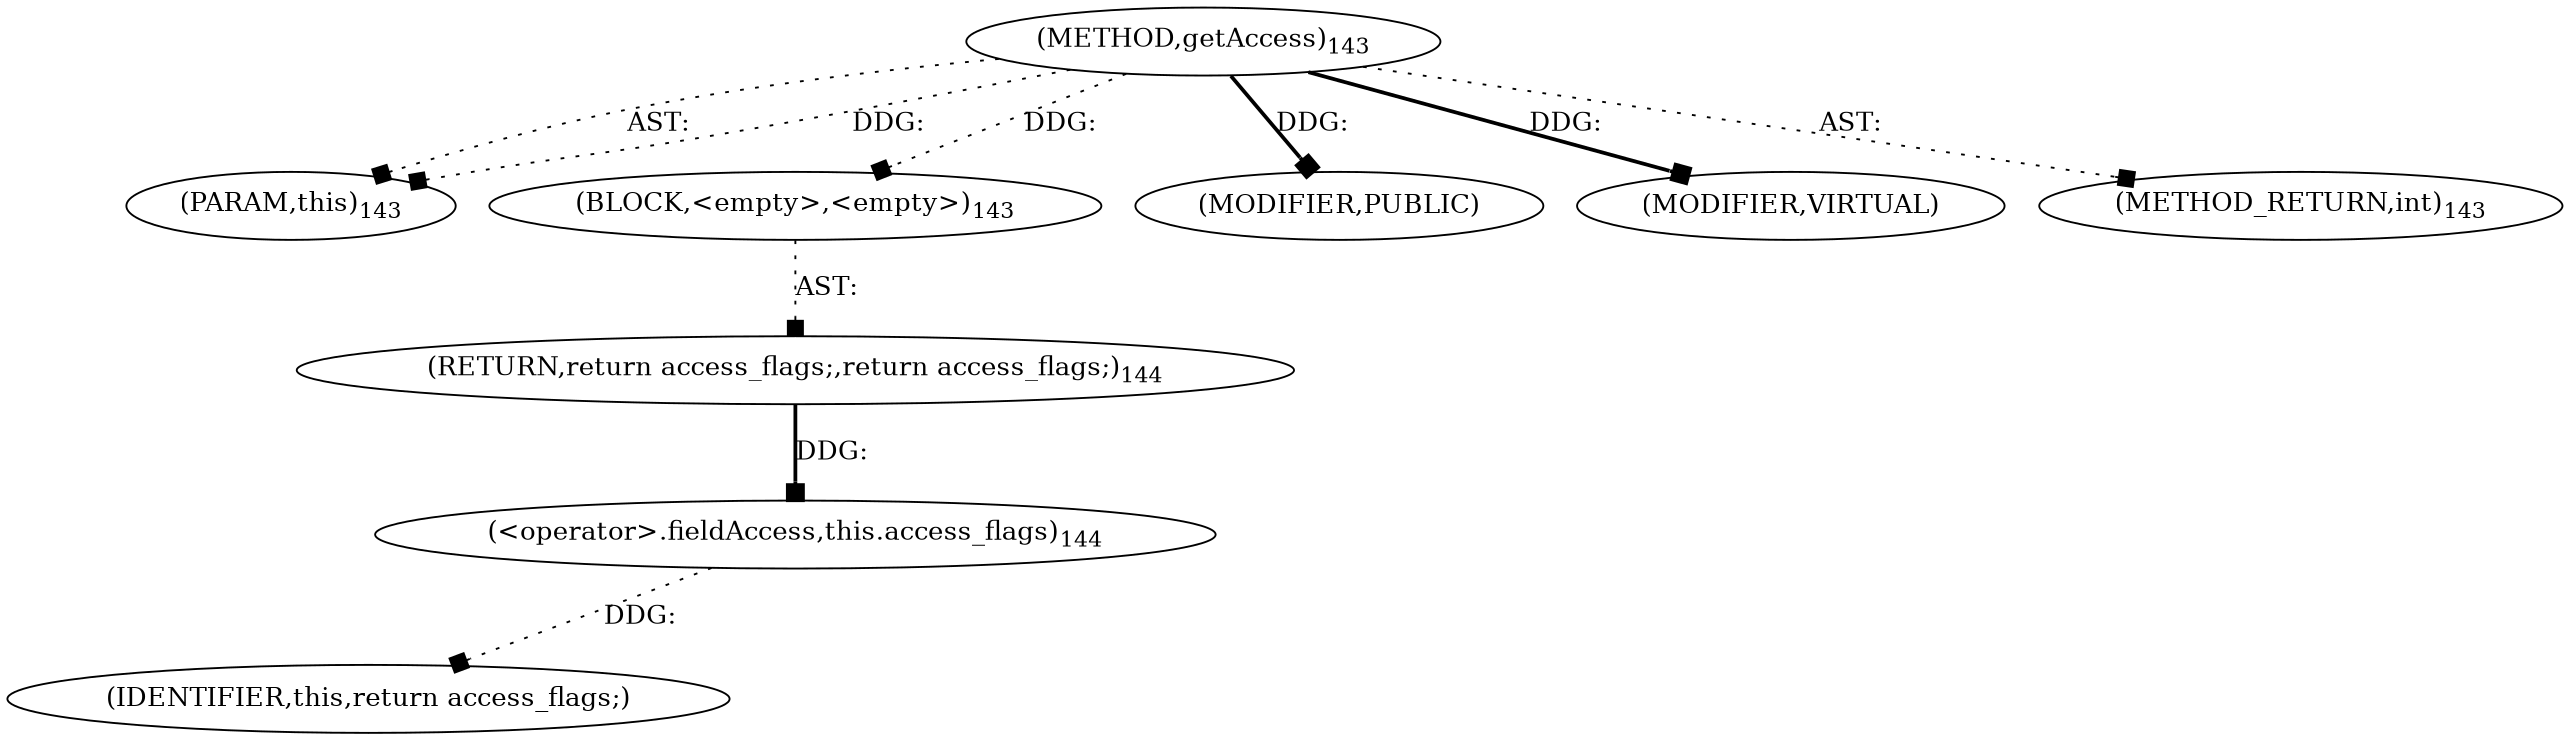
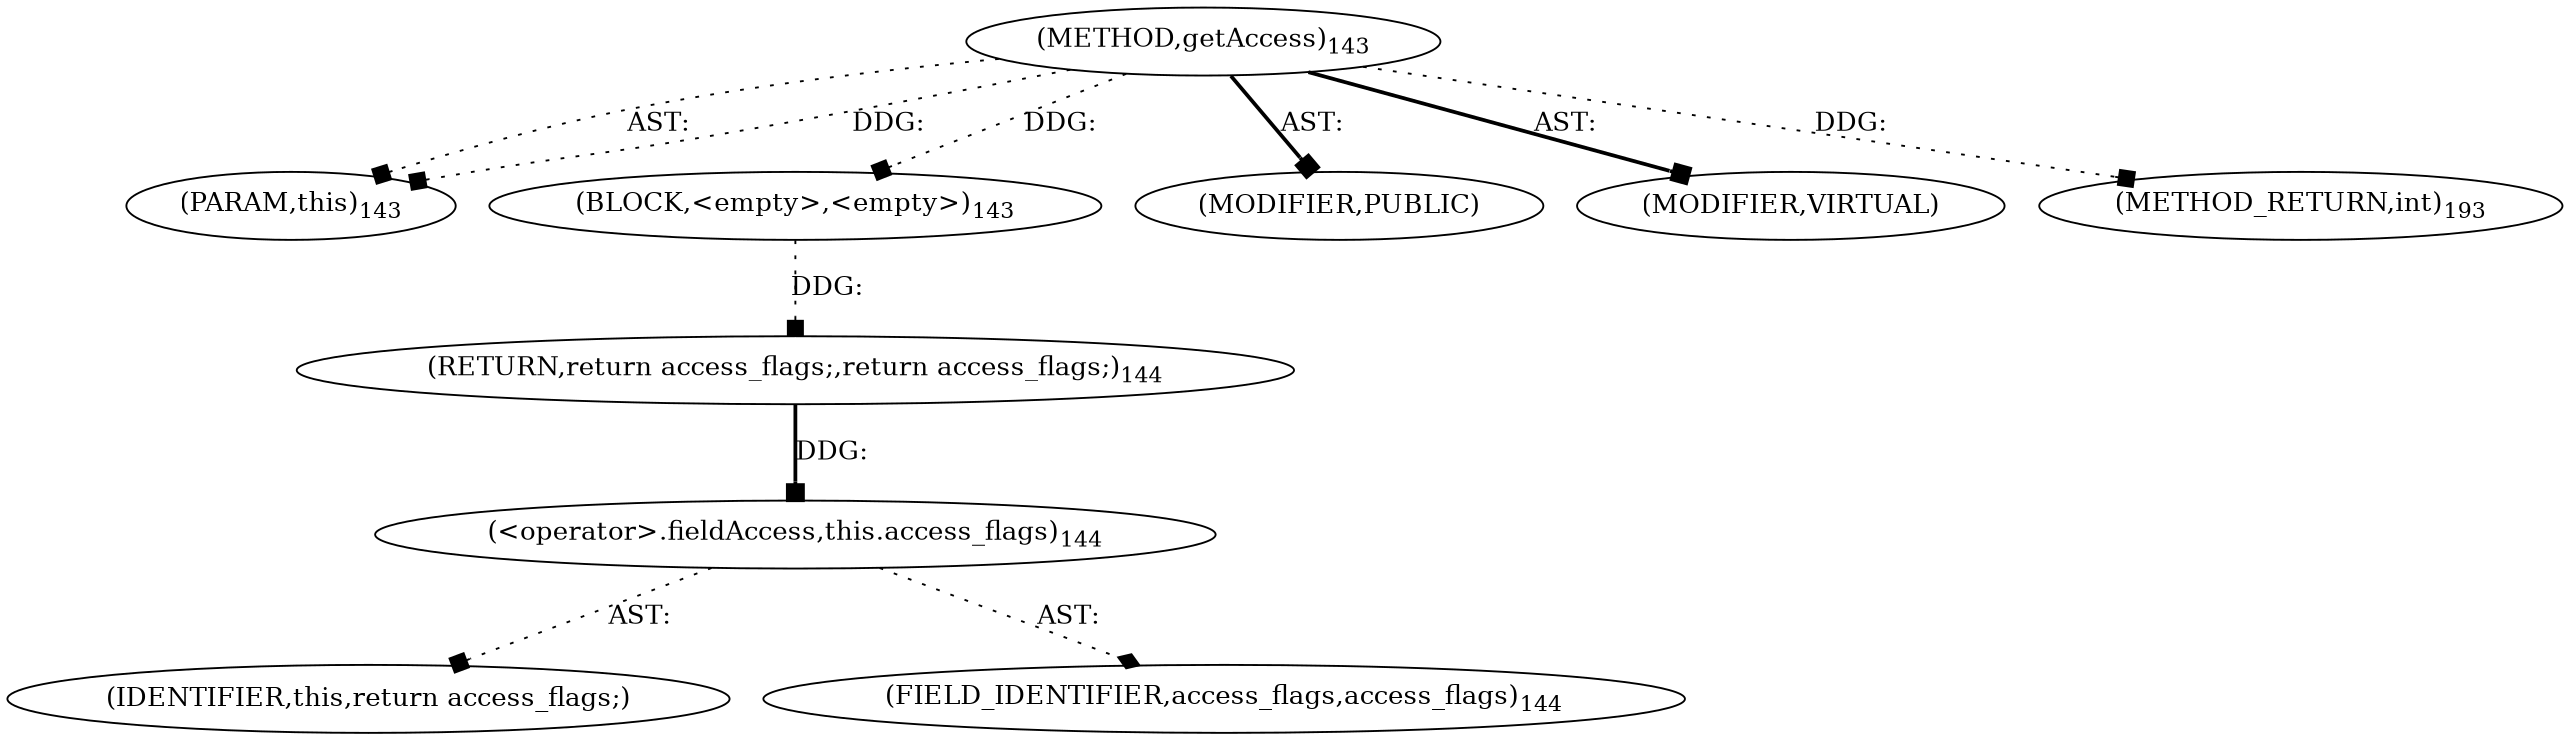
(1317, 124) -> (1317, 124)
(1570, 124) -> (1570, 124)
(1855, 124) -> (1855, 124)
(2465, 203) -> (2465, 203)
(831, 288) -> (831, 288)
(644, 617) -> (644, 617)
none -> (1224, 699)
